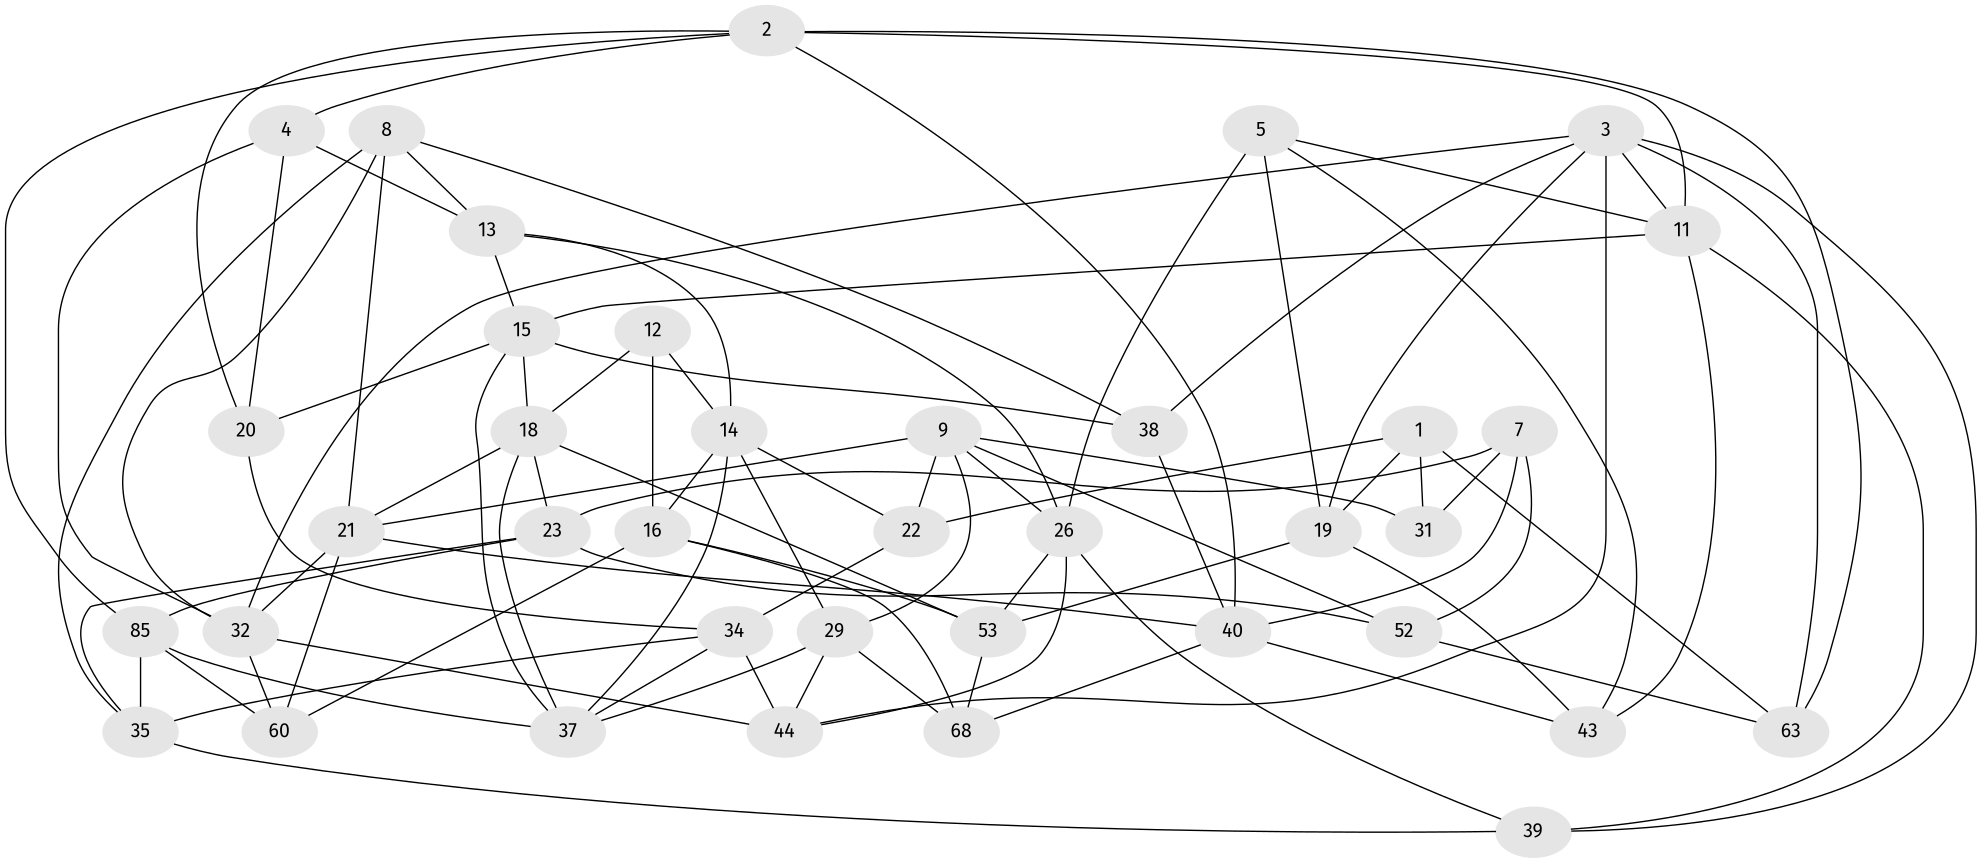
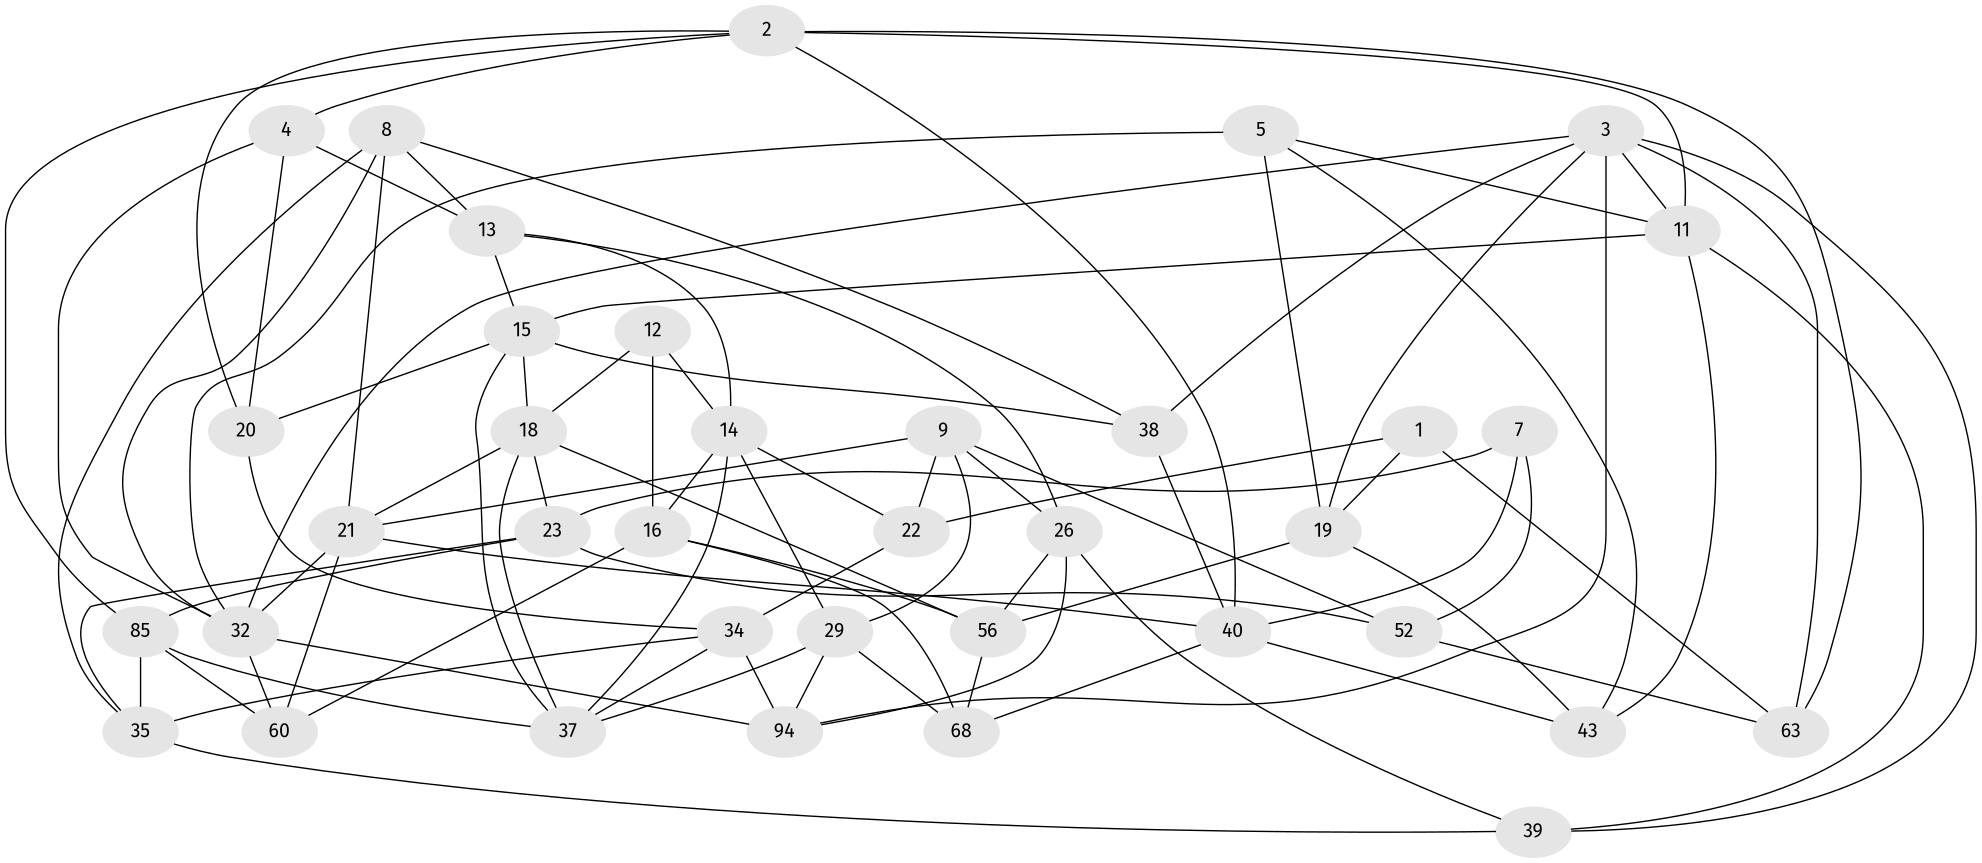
(1146, 314) -> (564, 174)
(1424, 532) -> none
(988, 632) -> (988, 632)
(785, 732) -> (785, 732)
